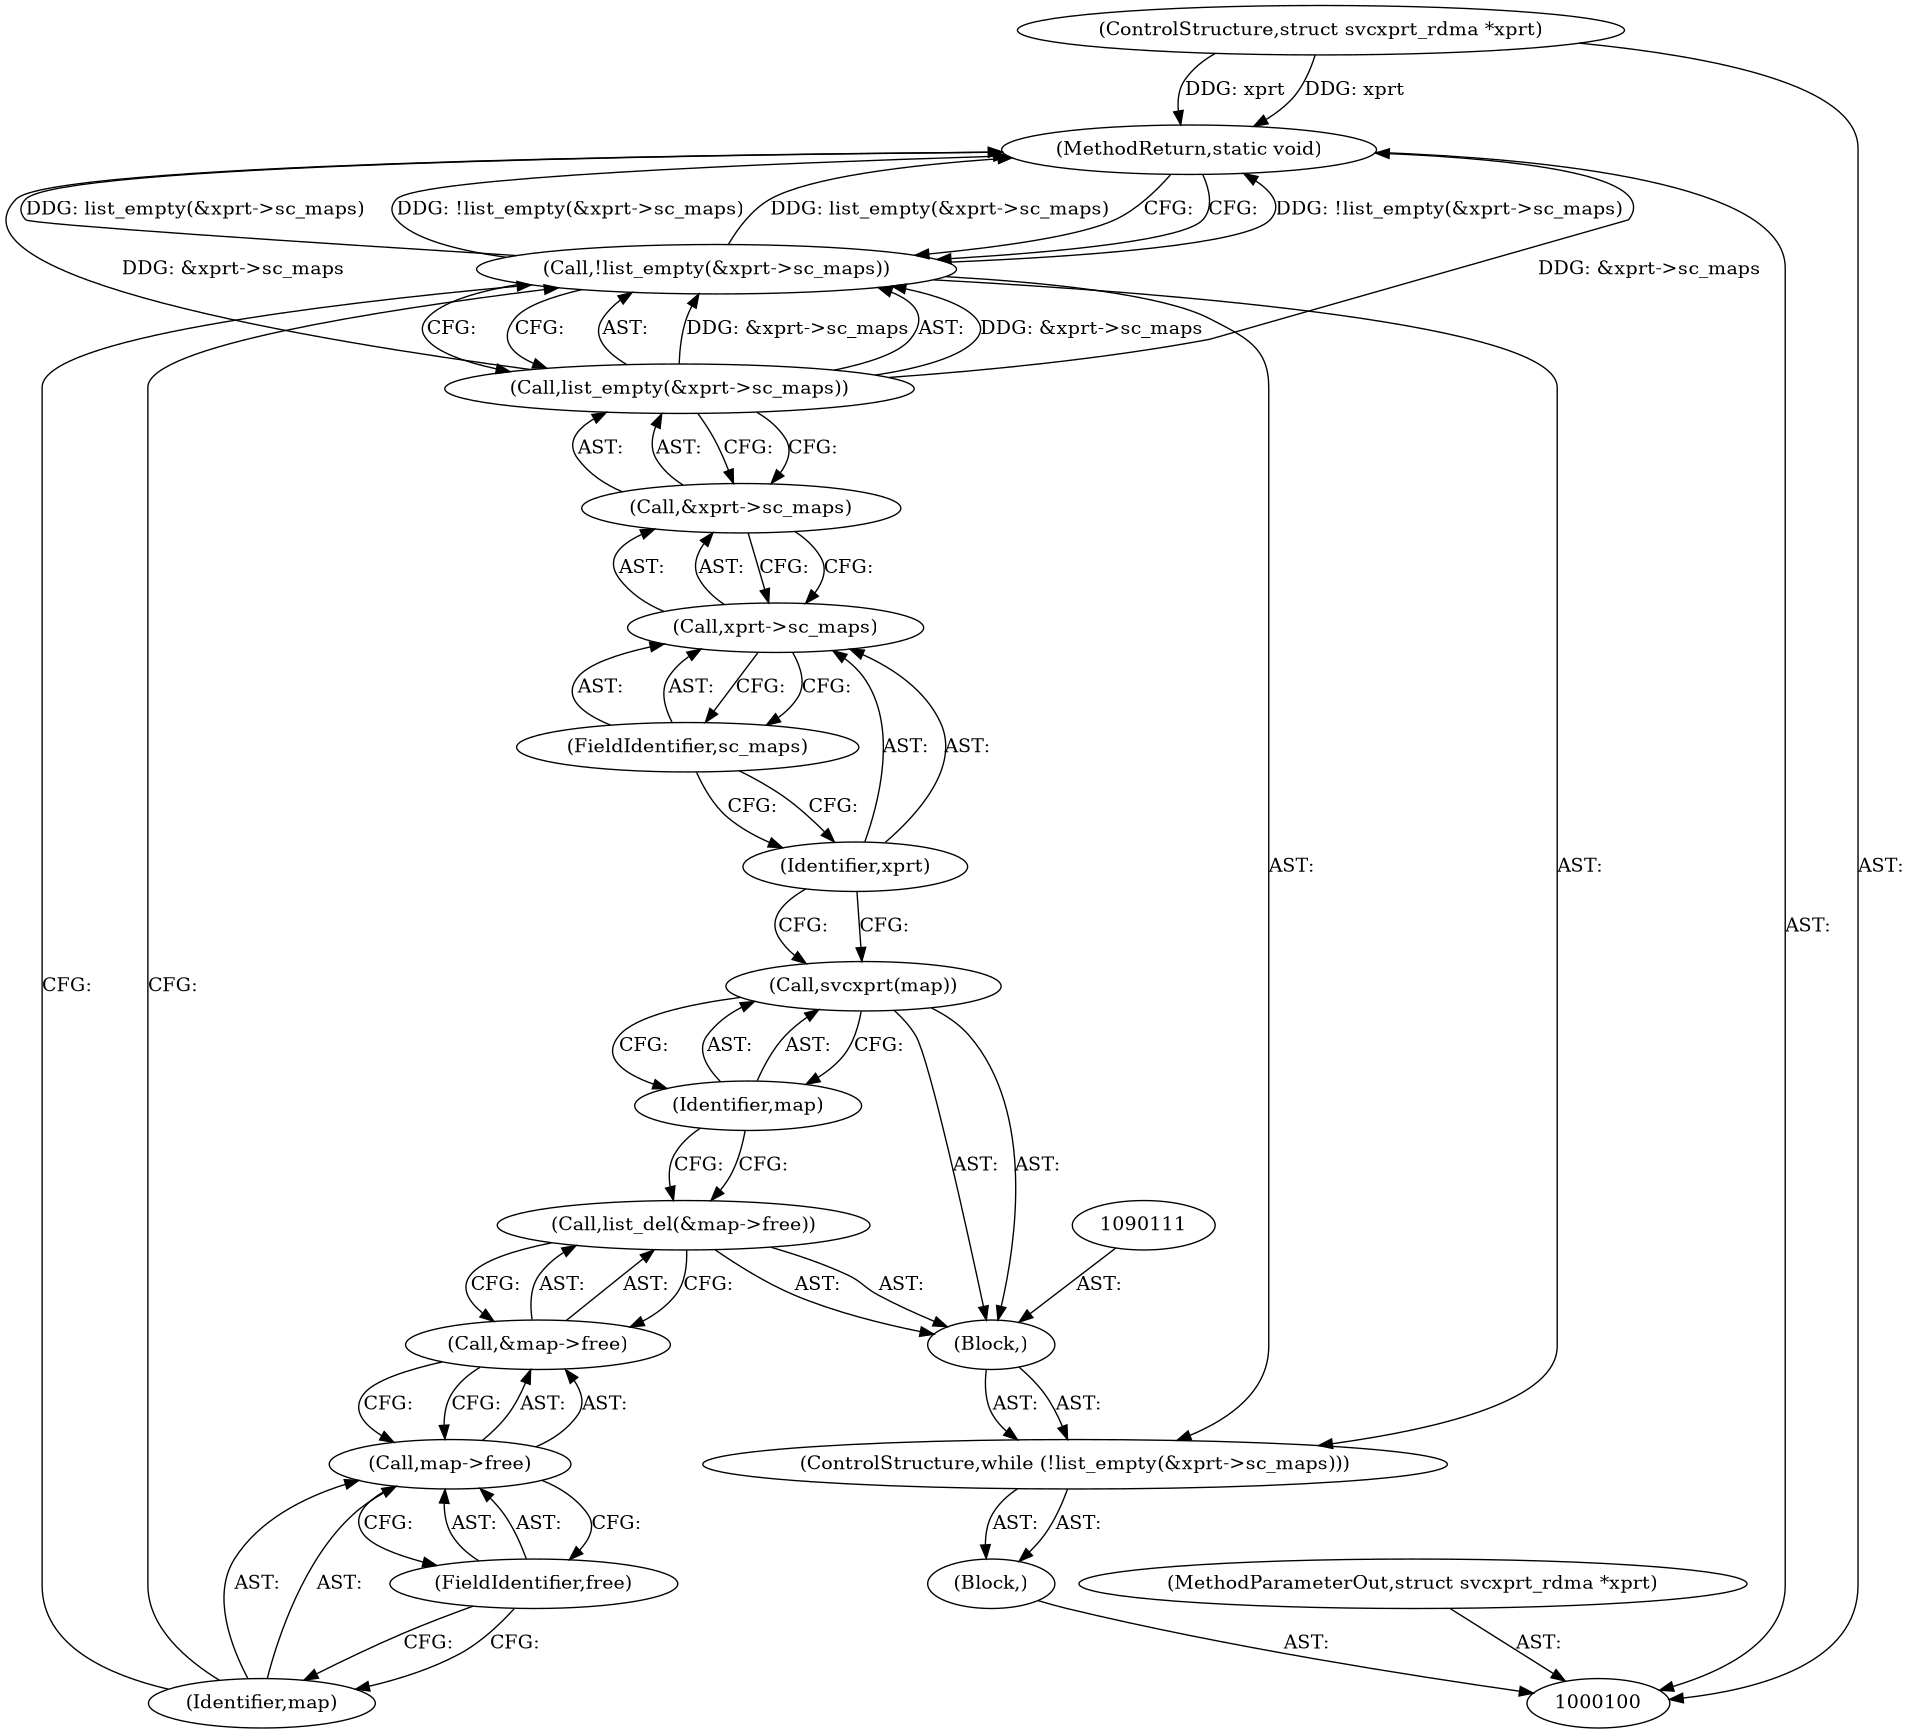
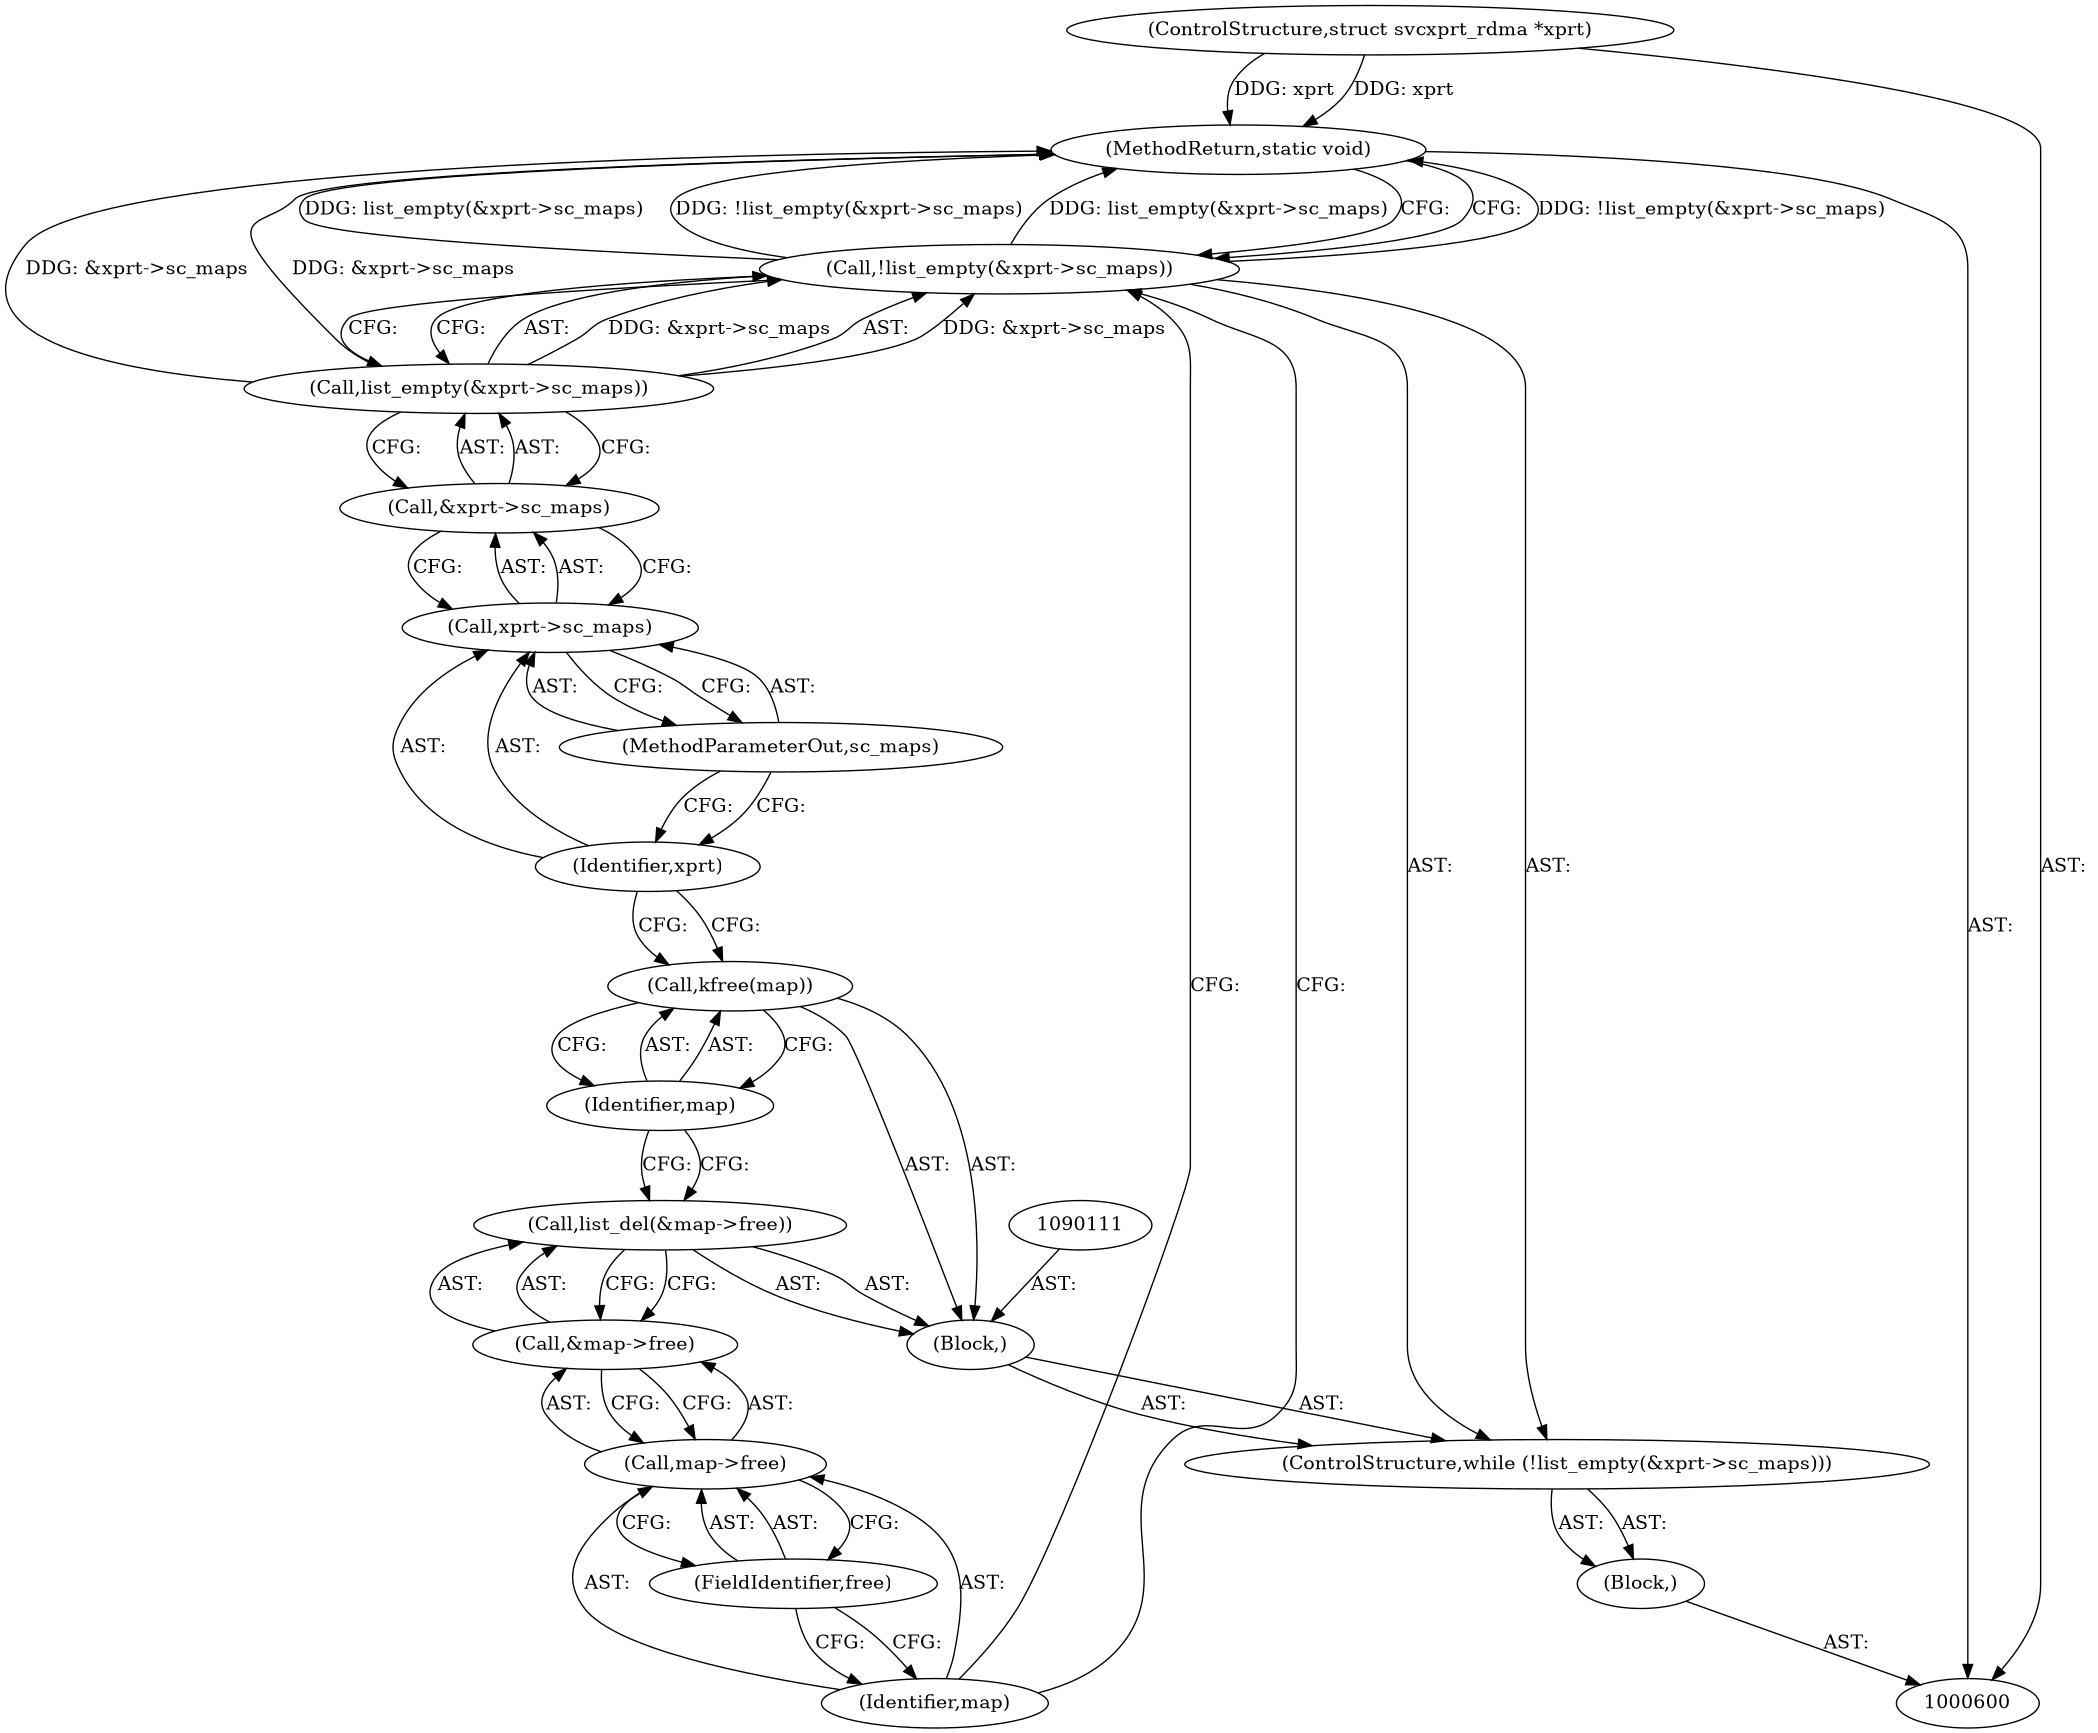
(688, 747) -> (781, 747)
(864, 986) -> (730, 986)
(1413, 1584) -> none
(1598, 1703) -> (1968, 1703)
